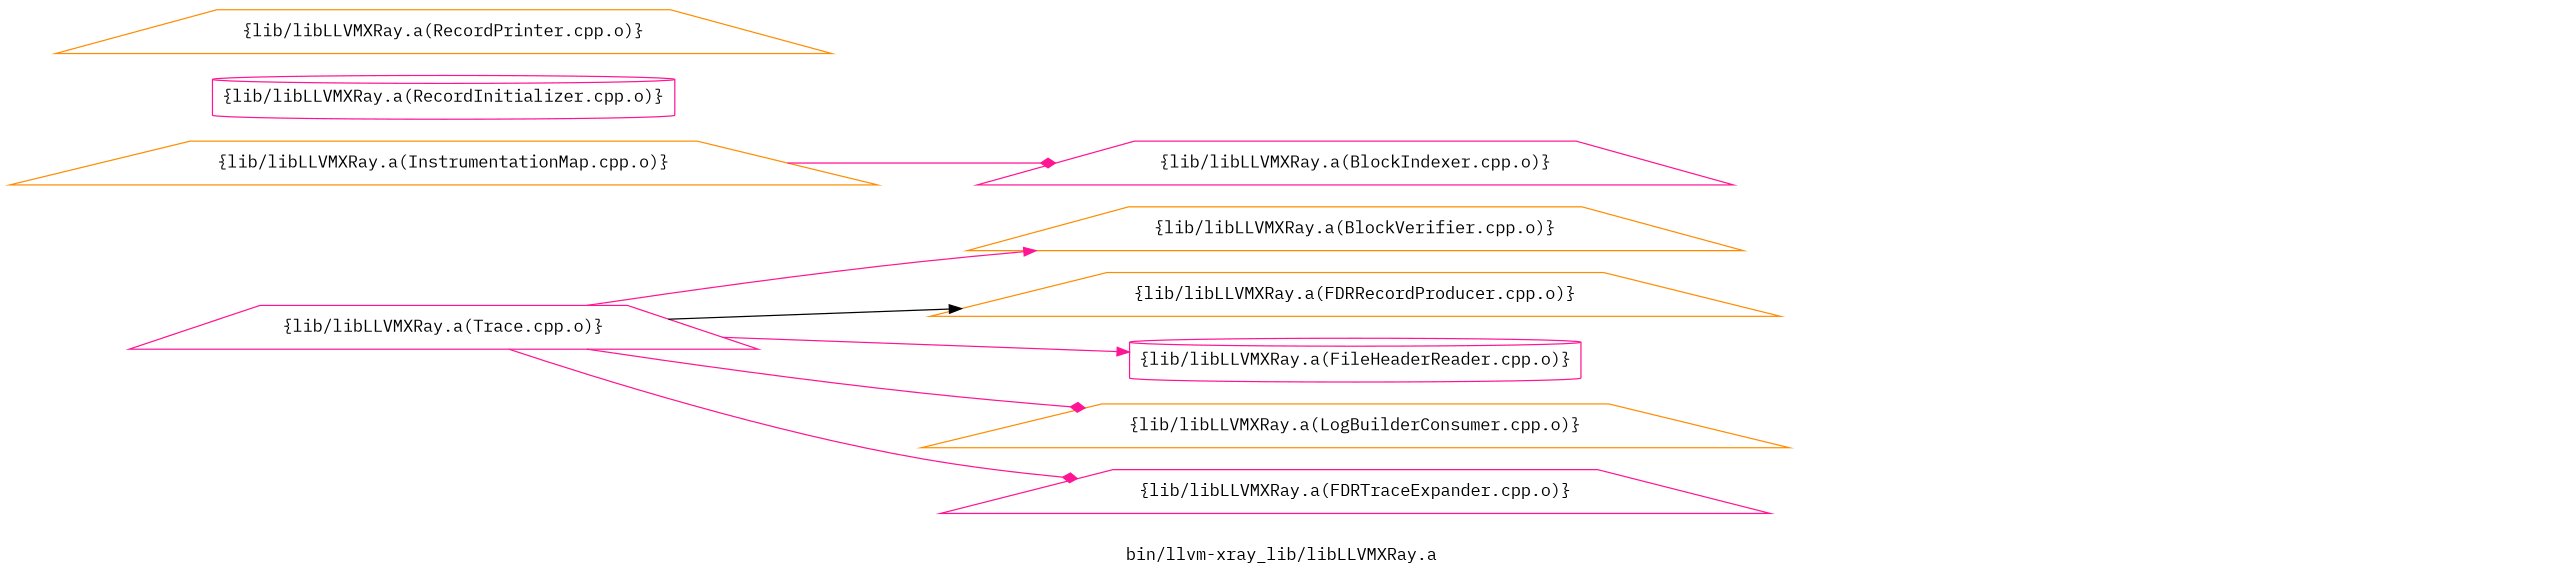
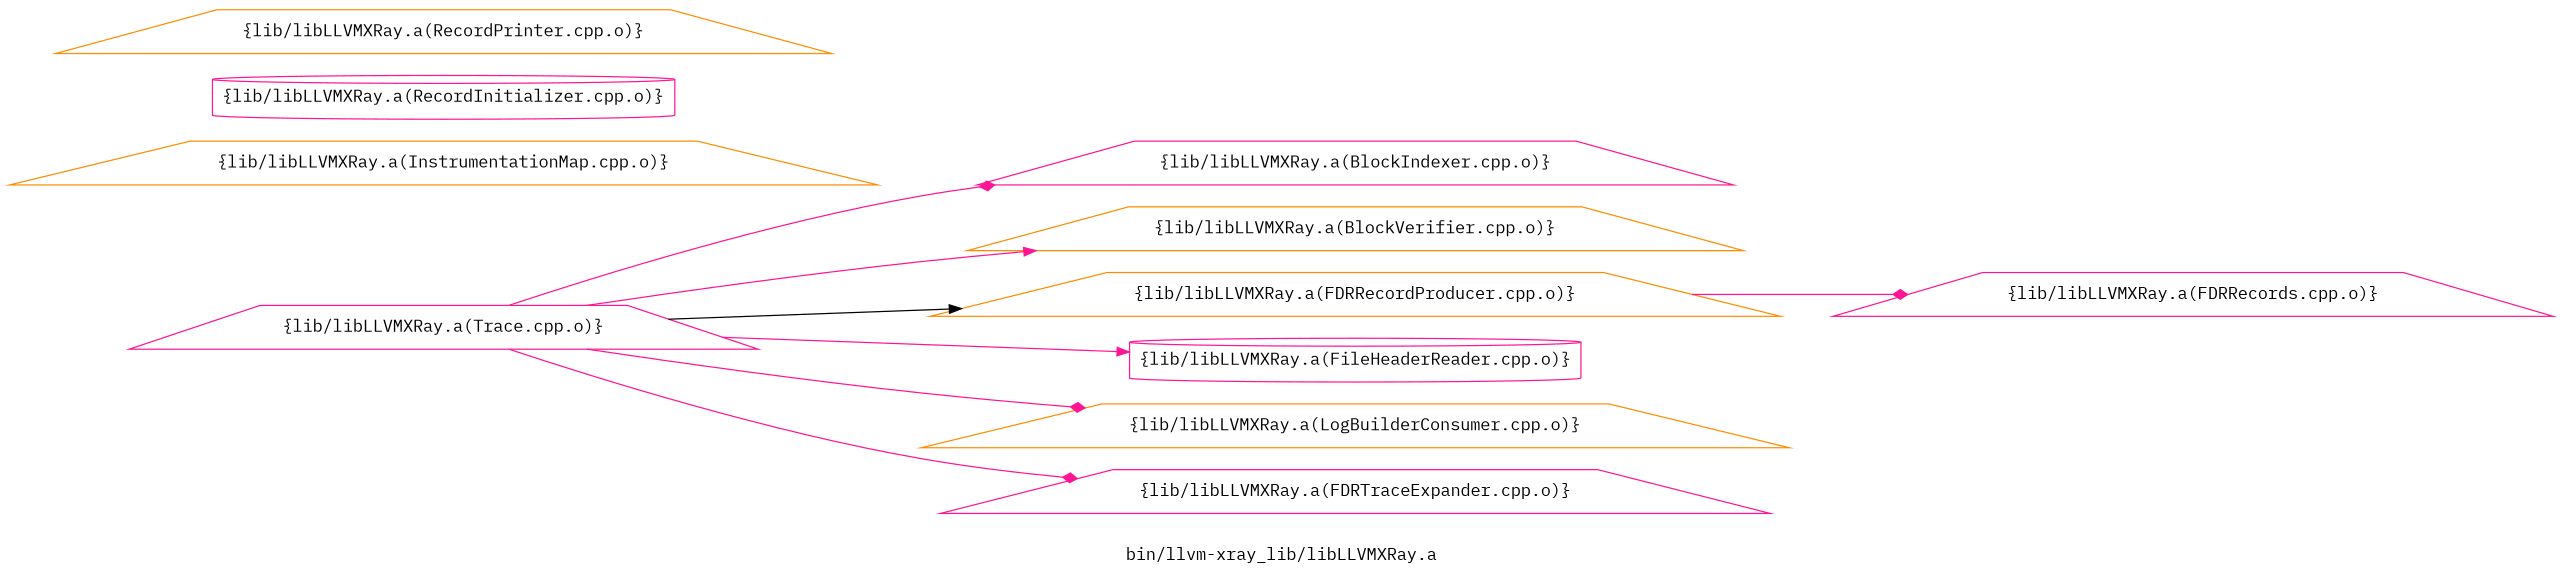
(914, 163) -> (742, 236)
none -> (2193, 294)
